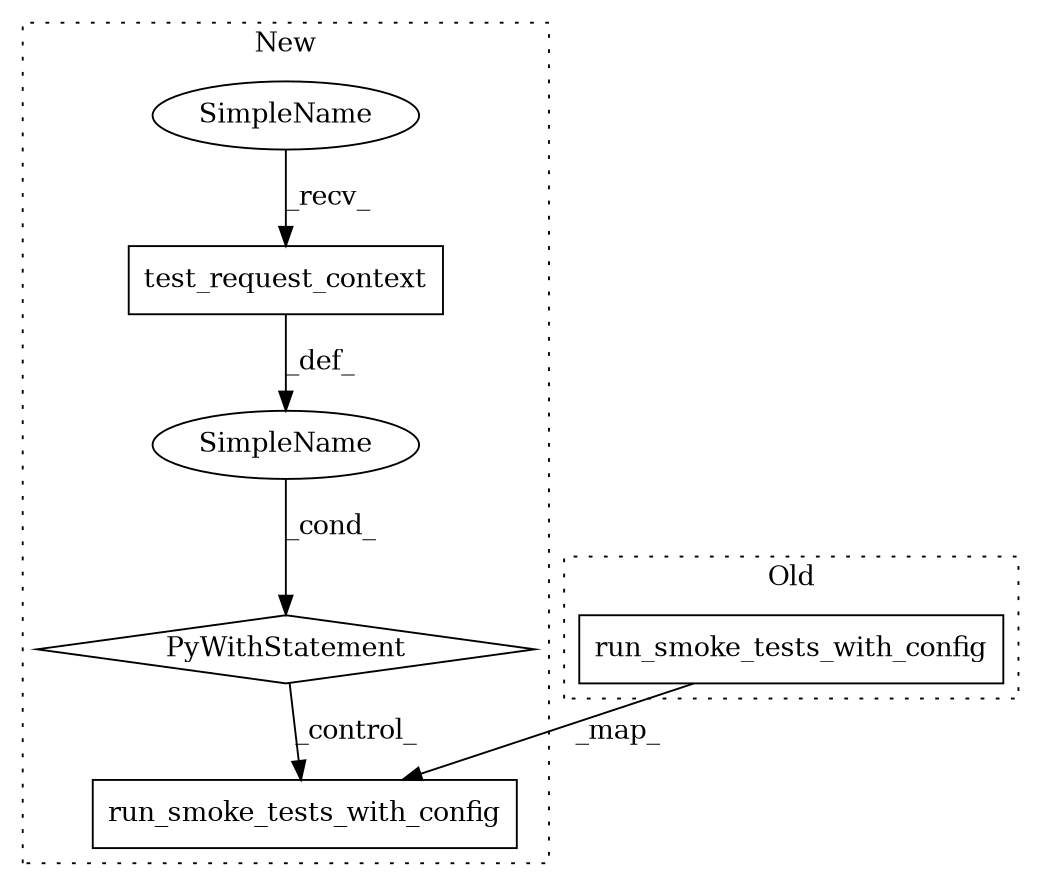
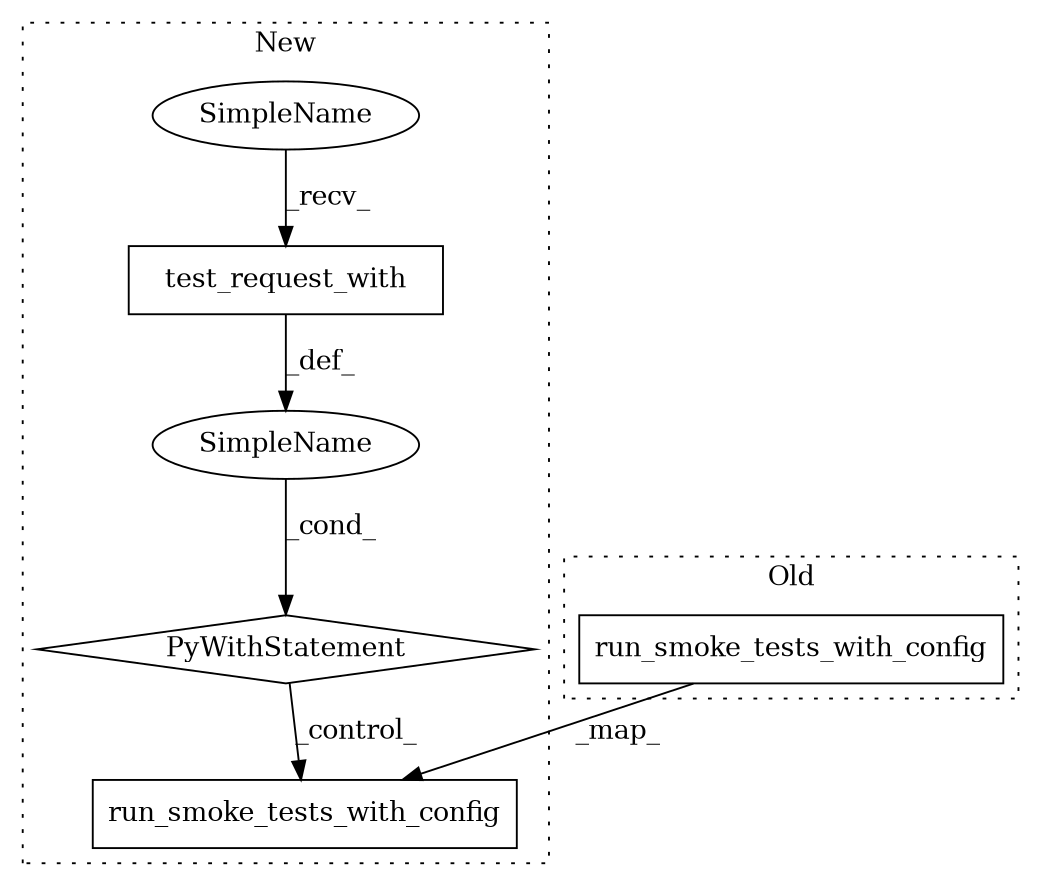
(286, 280) -> (286, 280)
